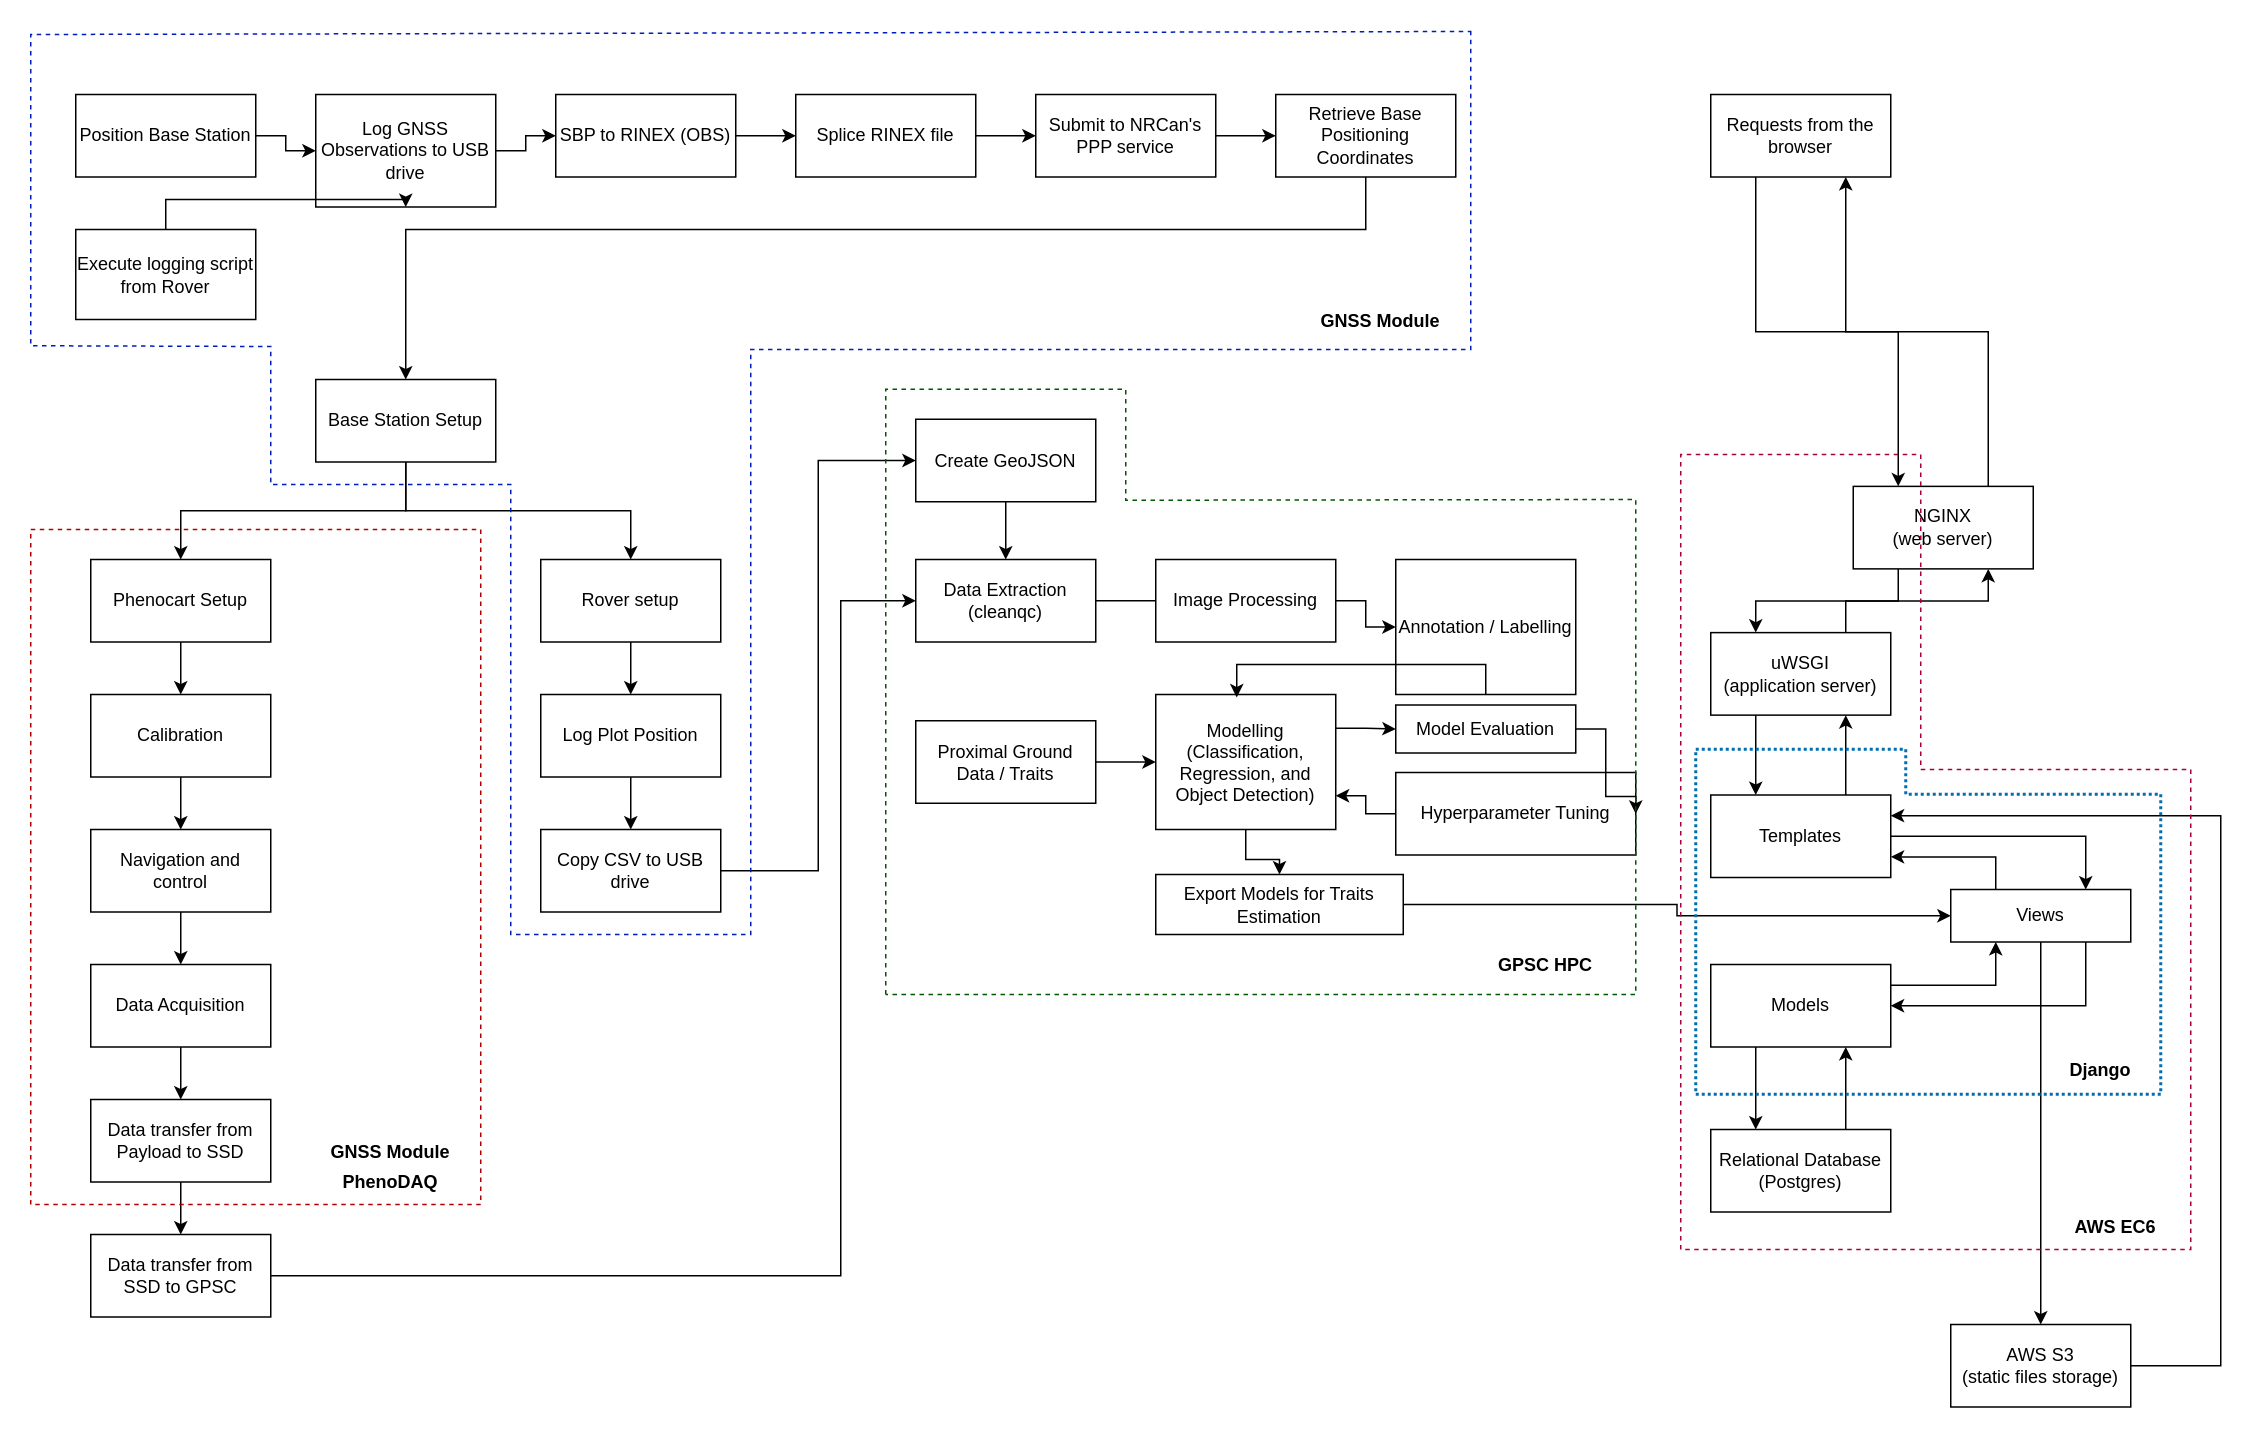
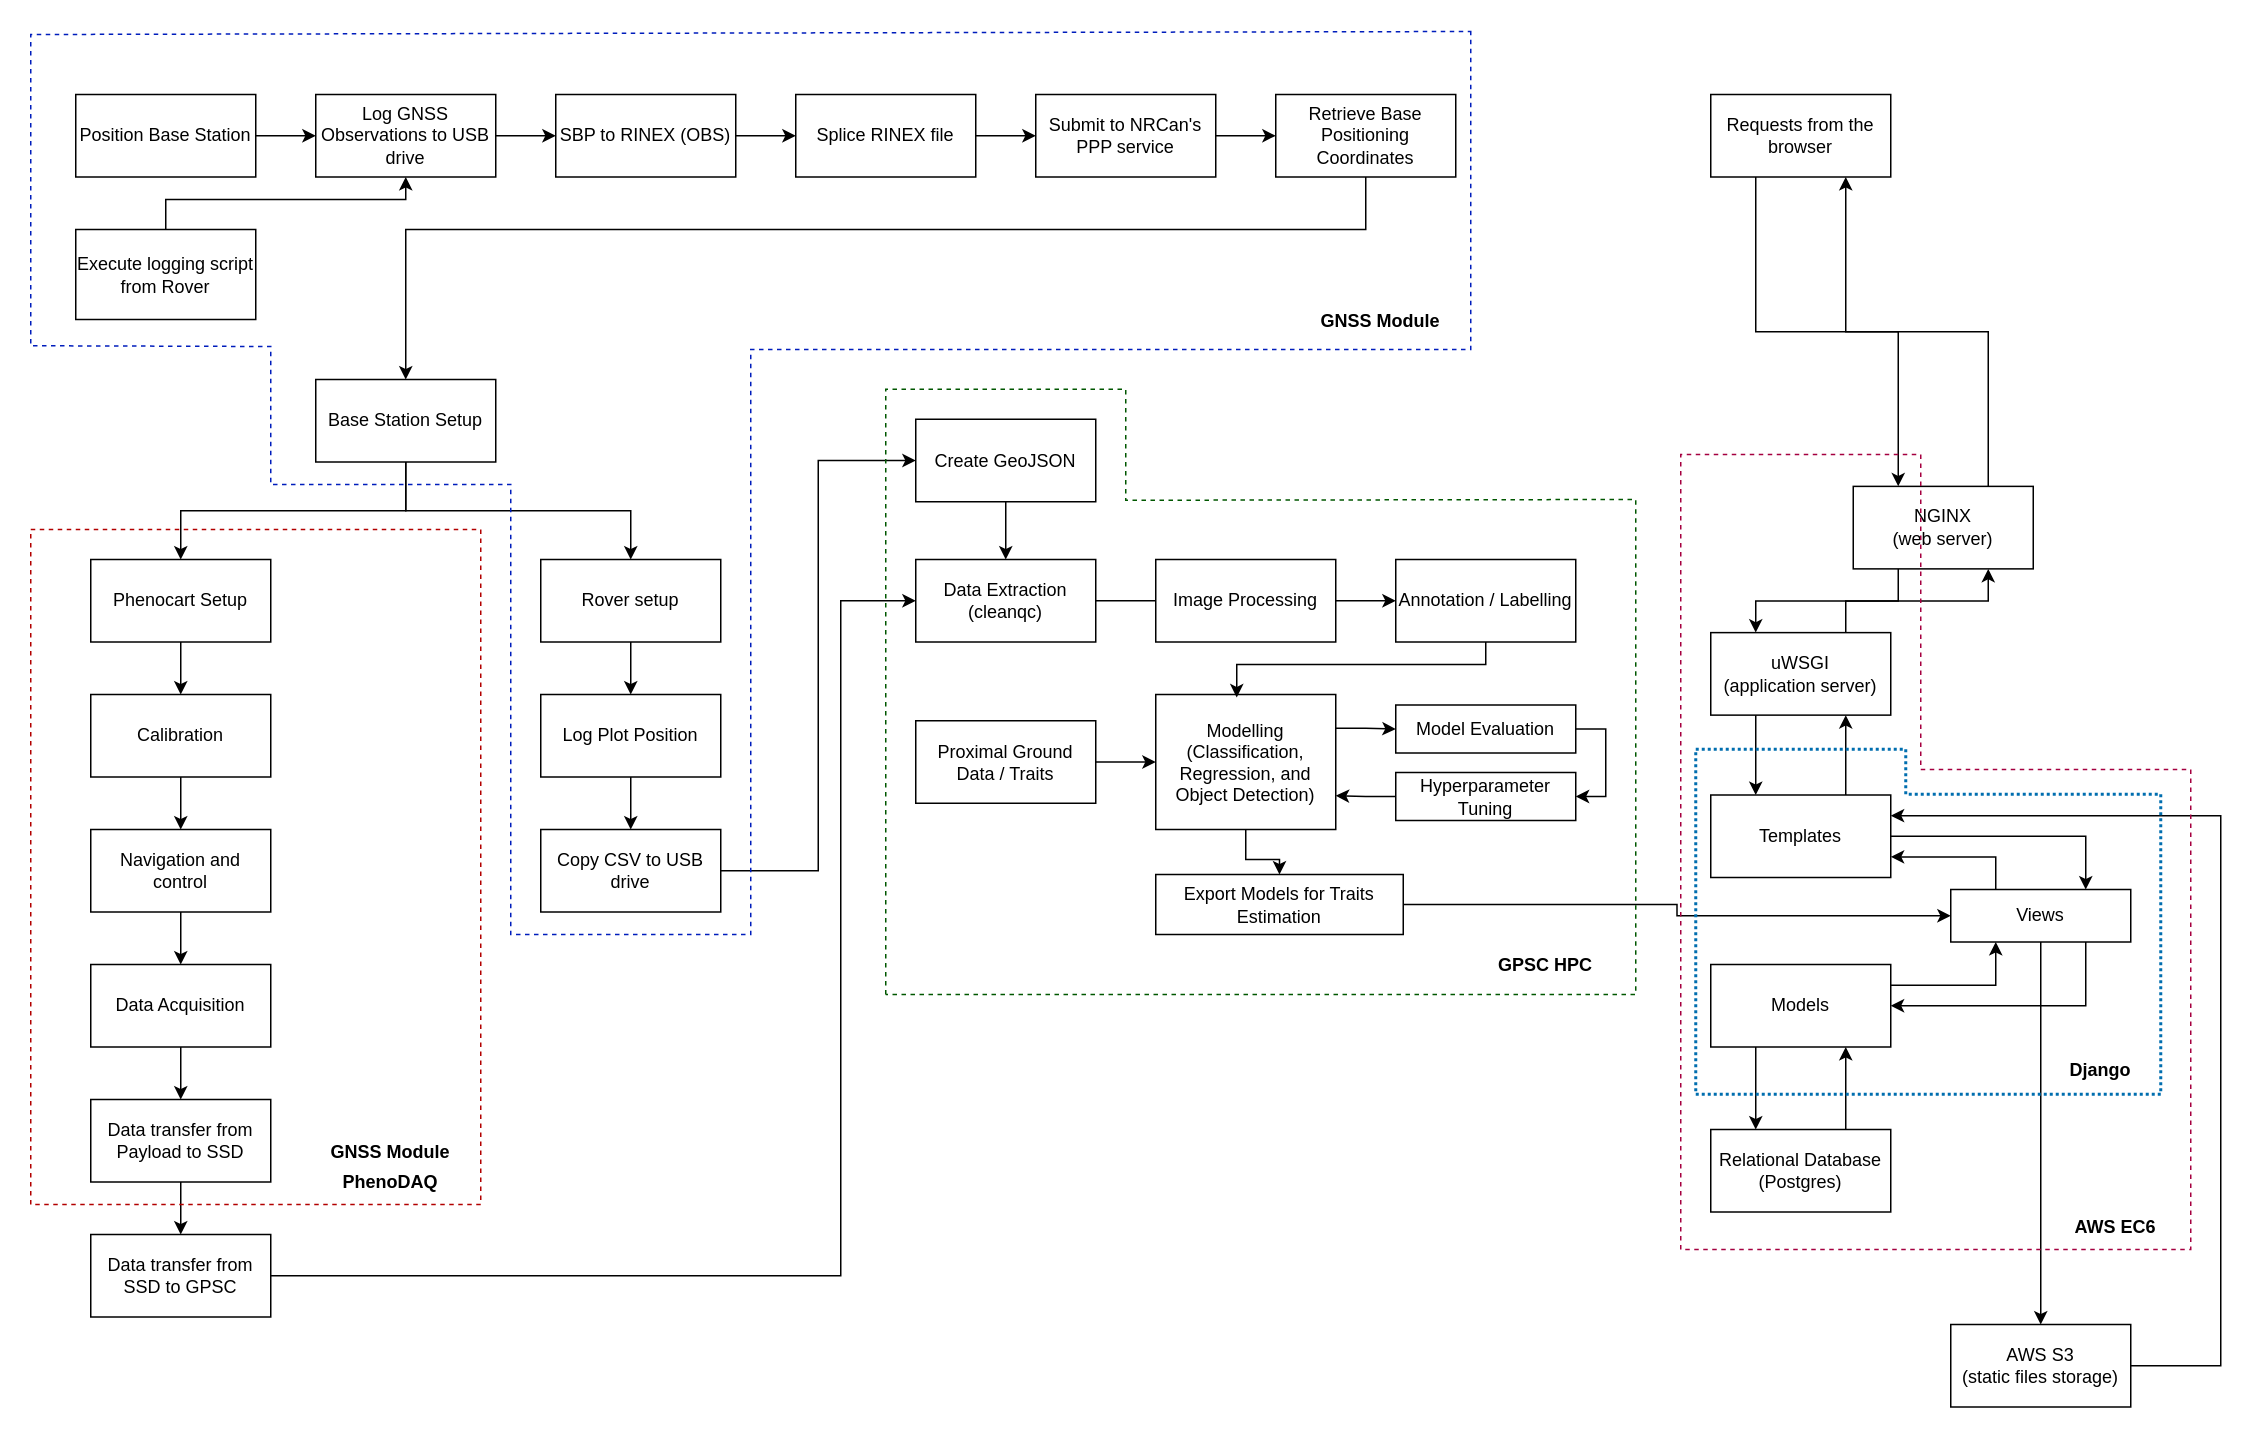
(406, 151) -> (406, 136)
(1486, 627) -> (1486, 601)
(1516, 814) -> (1486, 797)
